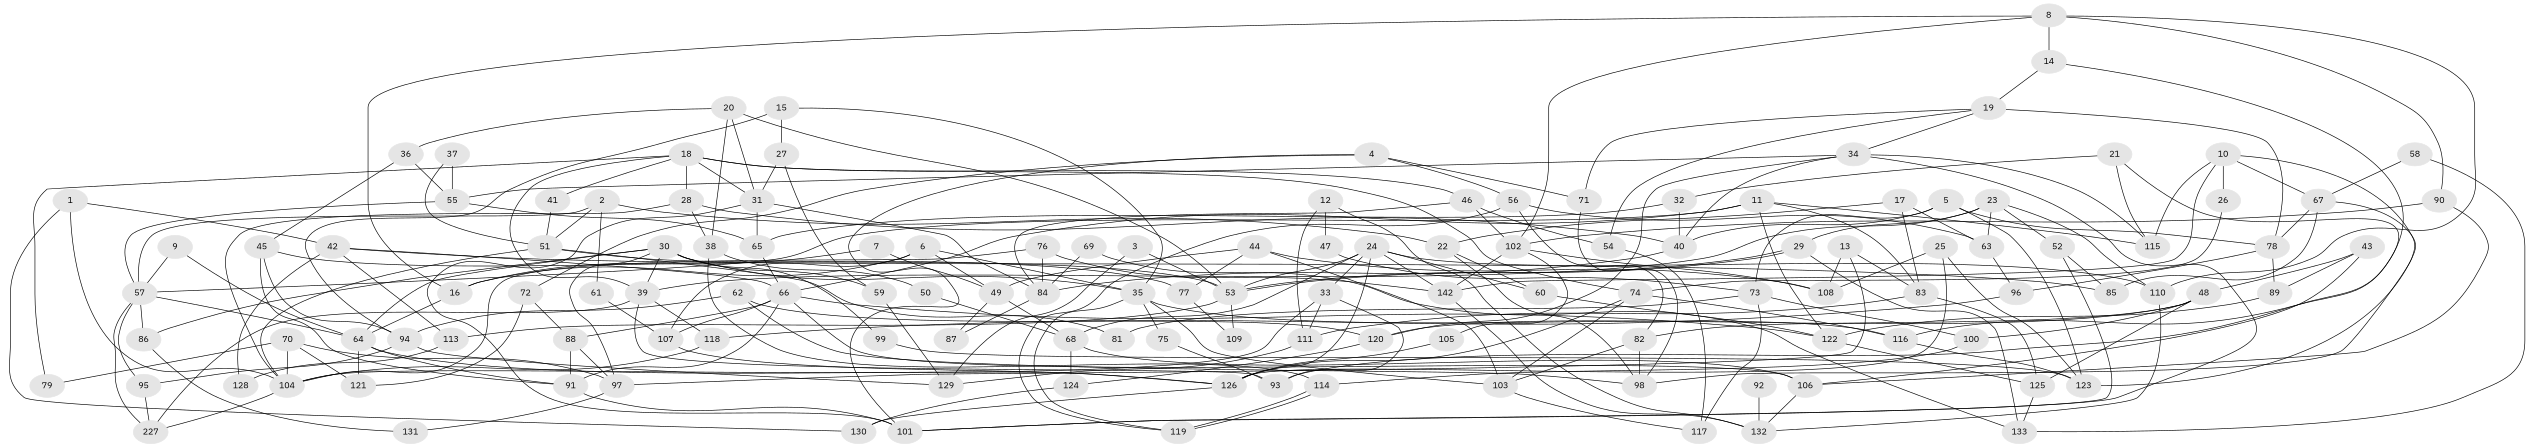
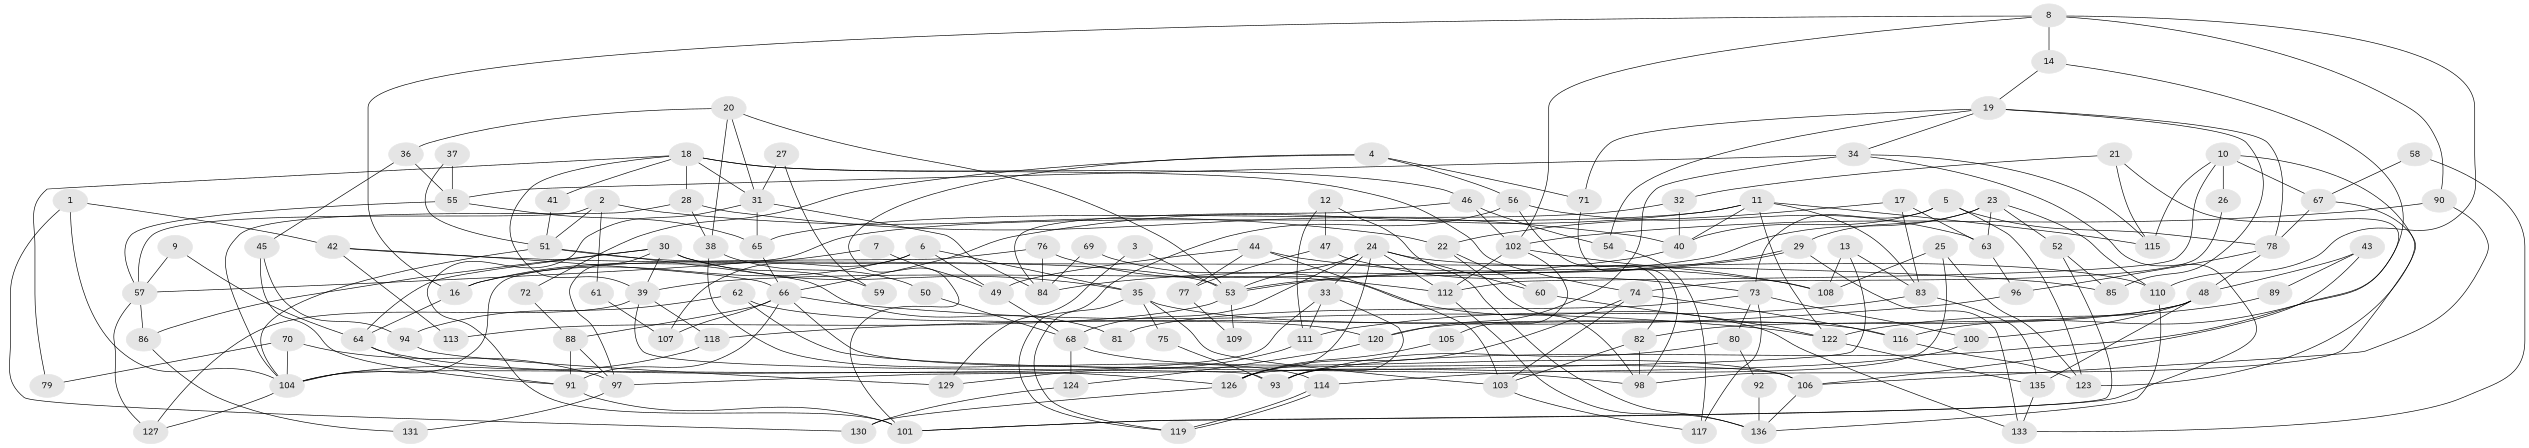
(782, 108) -> none
(1752, 180) -> (1706, 231)
(725, 263) -> (1247, 268)
(2273, 266) -> (2241, 268)
(2238, 280) -> (2241, 140)
(1445, 293) -> (1445, 293)
(259, 317) -> none
(881, 340) -> none
(913, 340) -> none
(951, 340) -> none
none -> (1735, 340)
(945, 370) -> none
(144, 386) -> none
(241, 386) -> none
(358, 386) -> none
(2037, 386) -> (2037, 386)
(151, 432) -> (151, 432)
(1759, 432) -> (1759, 432)
